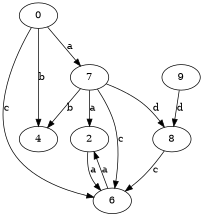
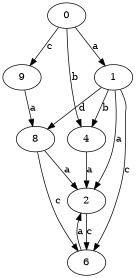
(90, 77) -> (114, 77)
(180, 108) -> (33, 108)
(5, 132) -> (46, 44)
none -> (87, 166)
none -> (59, 167)
(93, 170) -> (89, 232)
